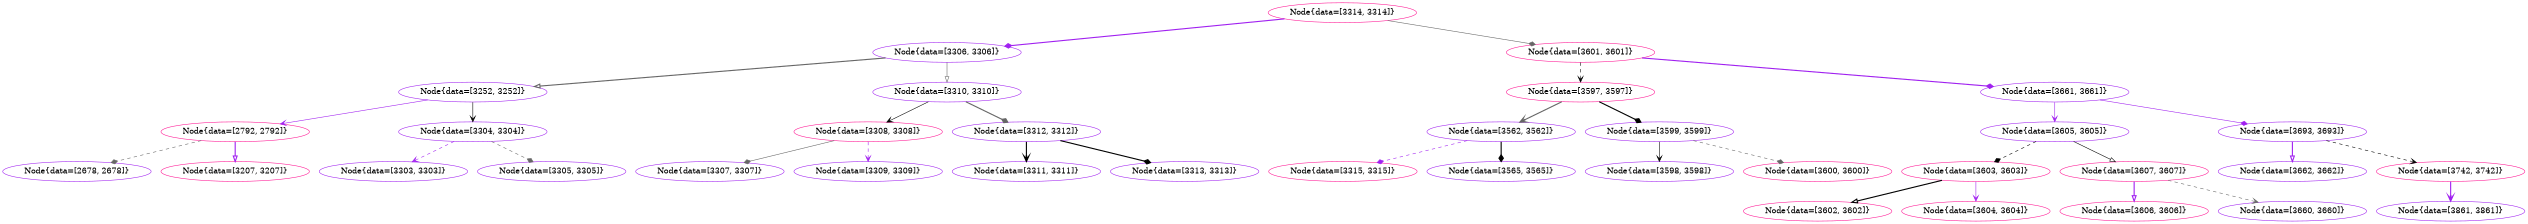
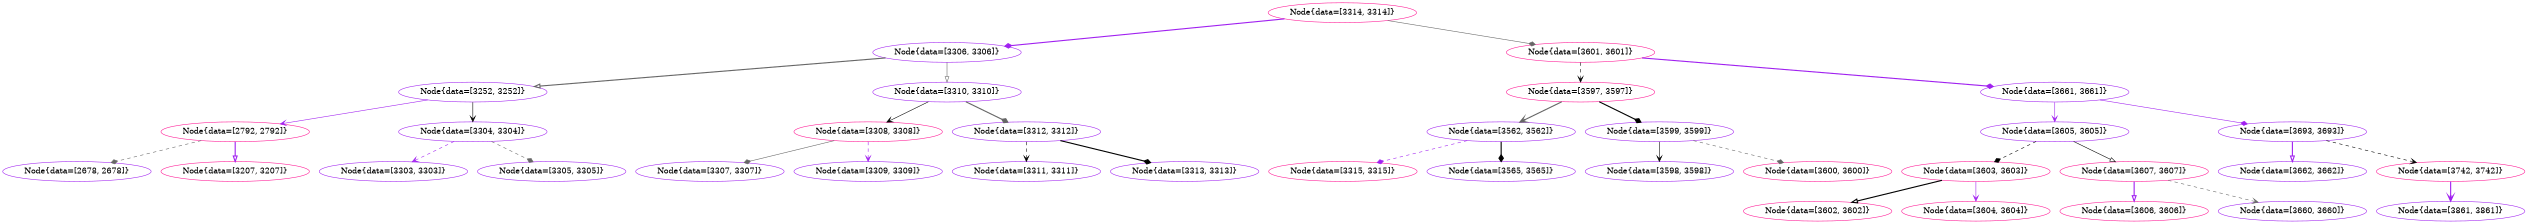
(1026, 149) -> (1026, 149)
